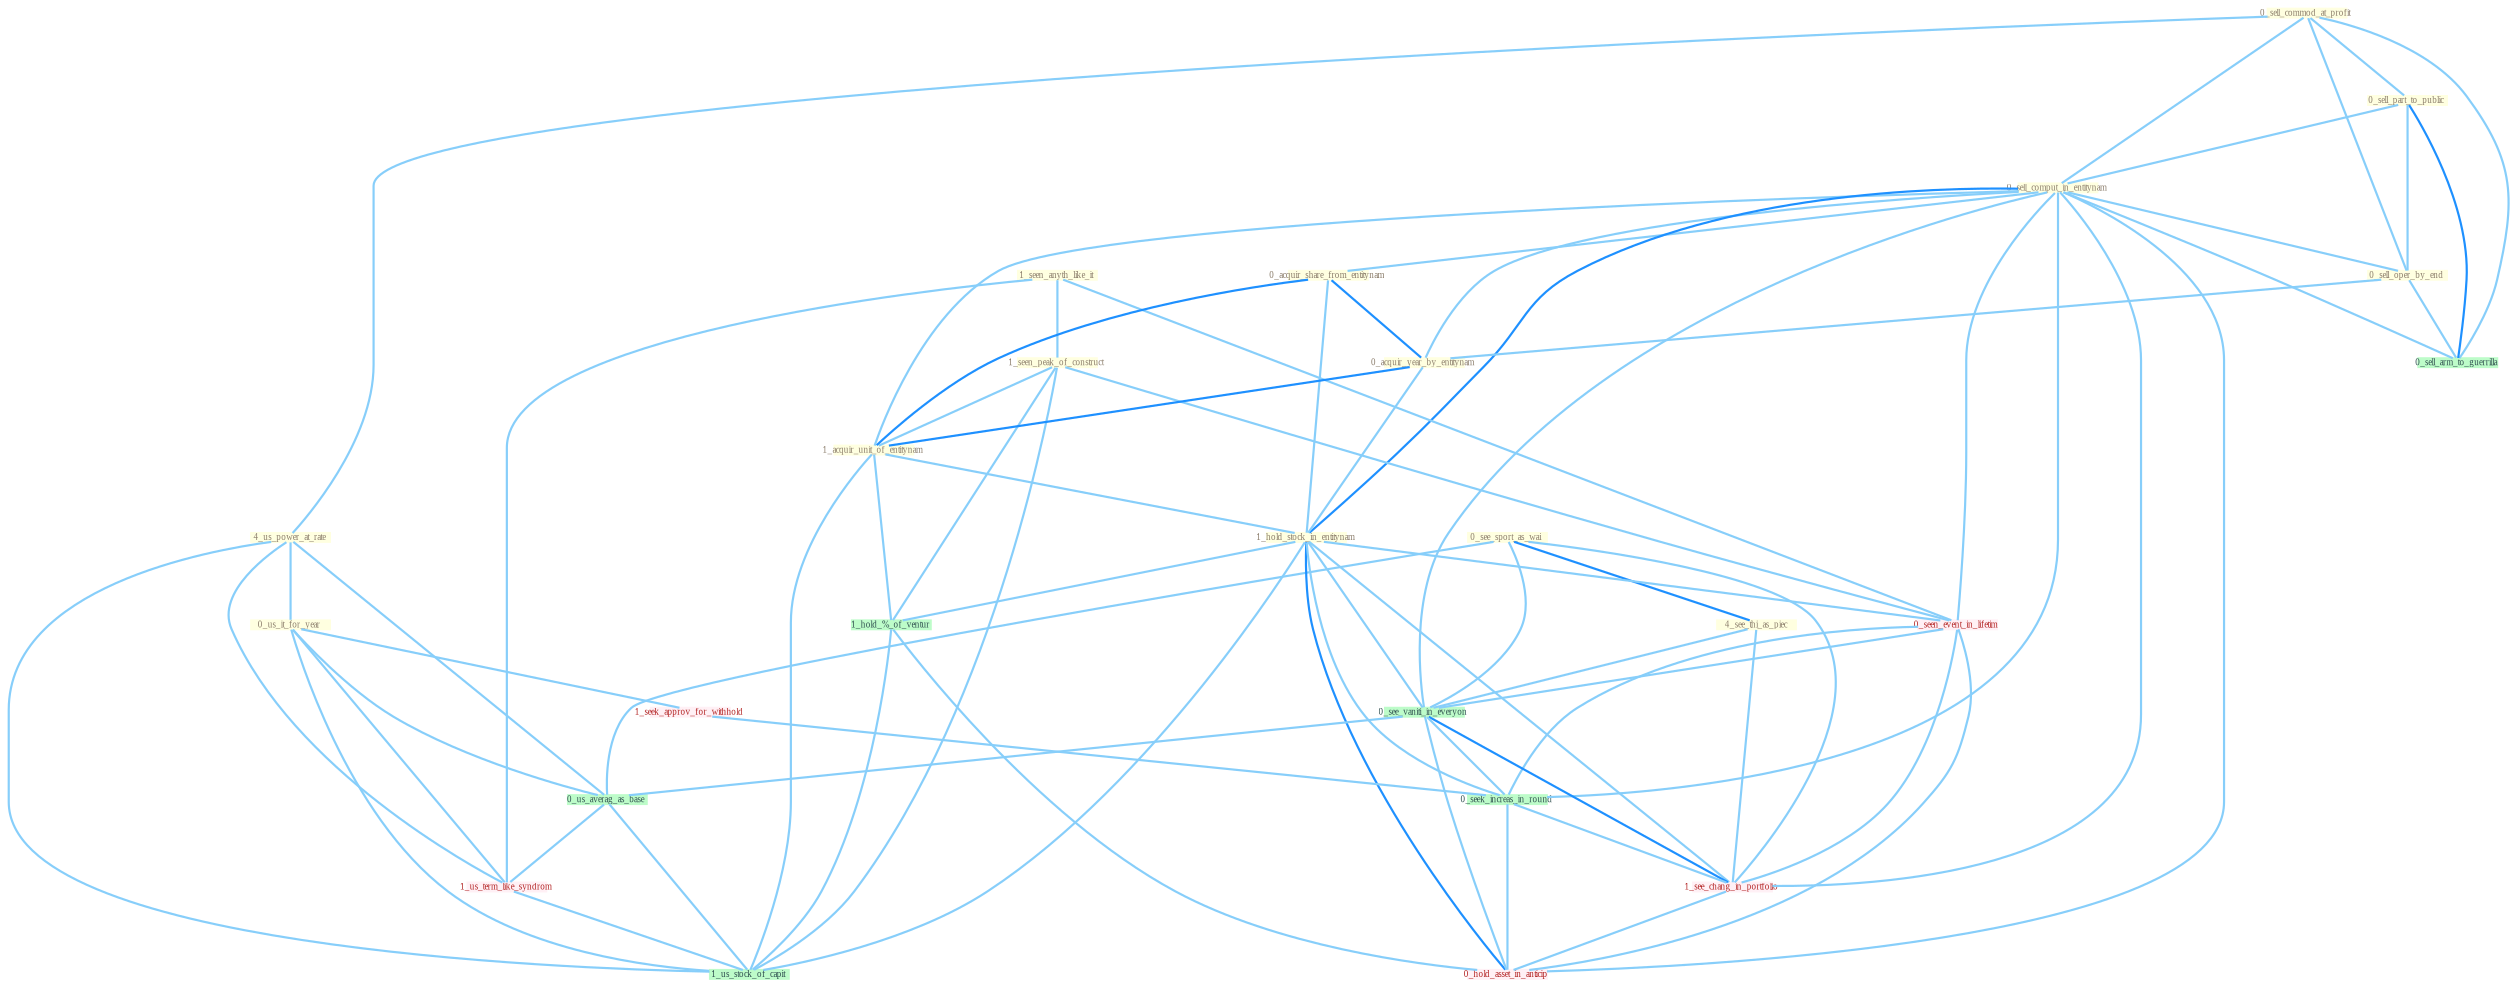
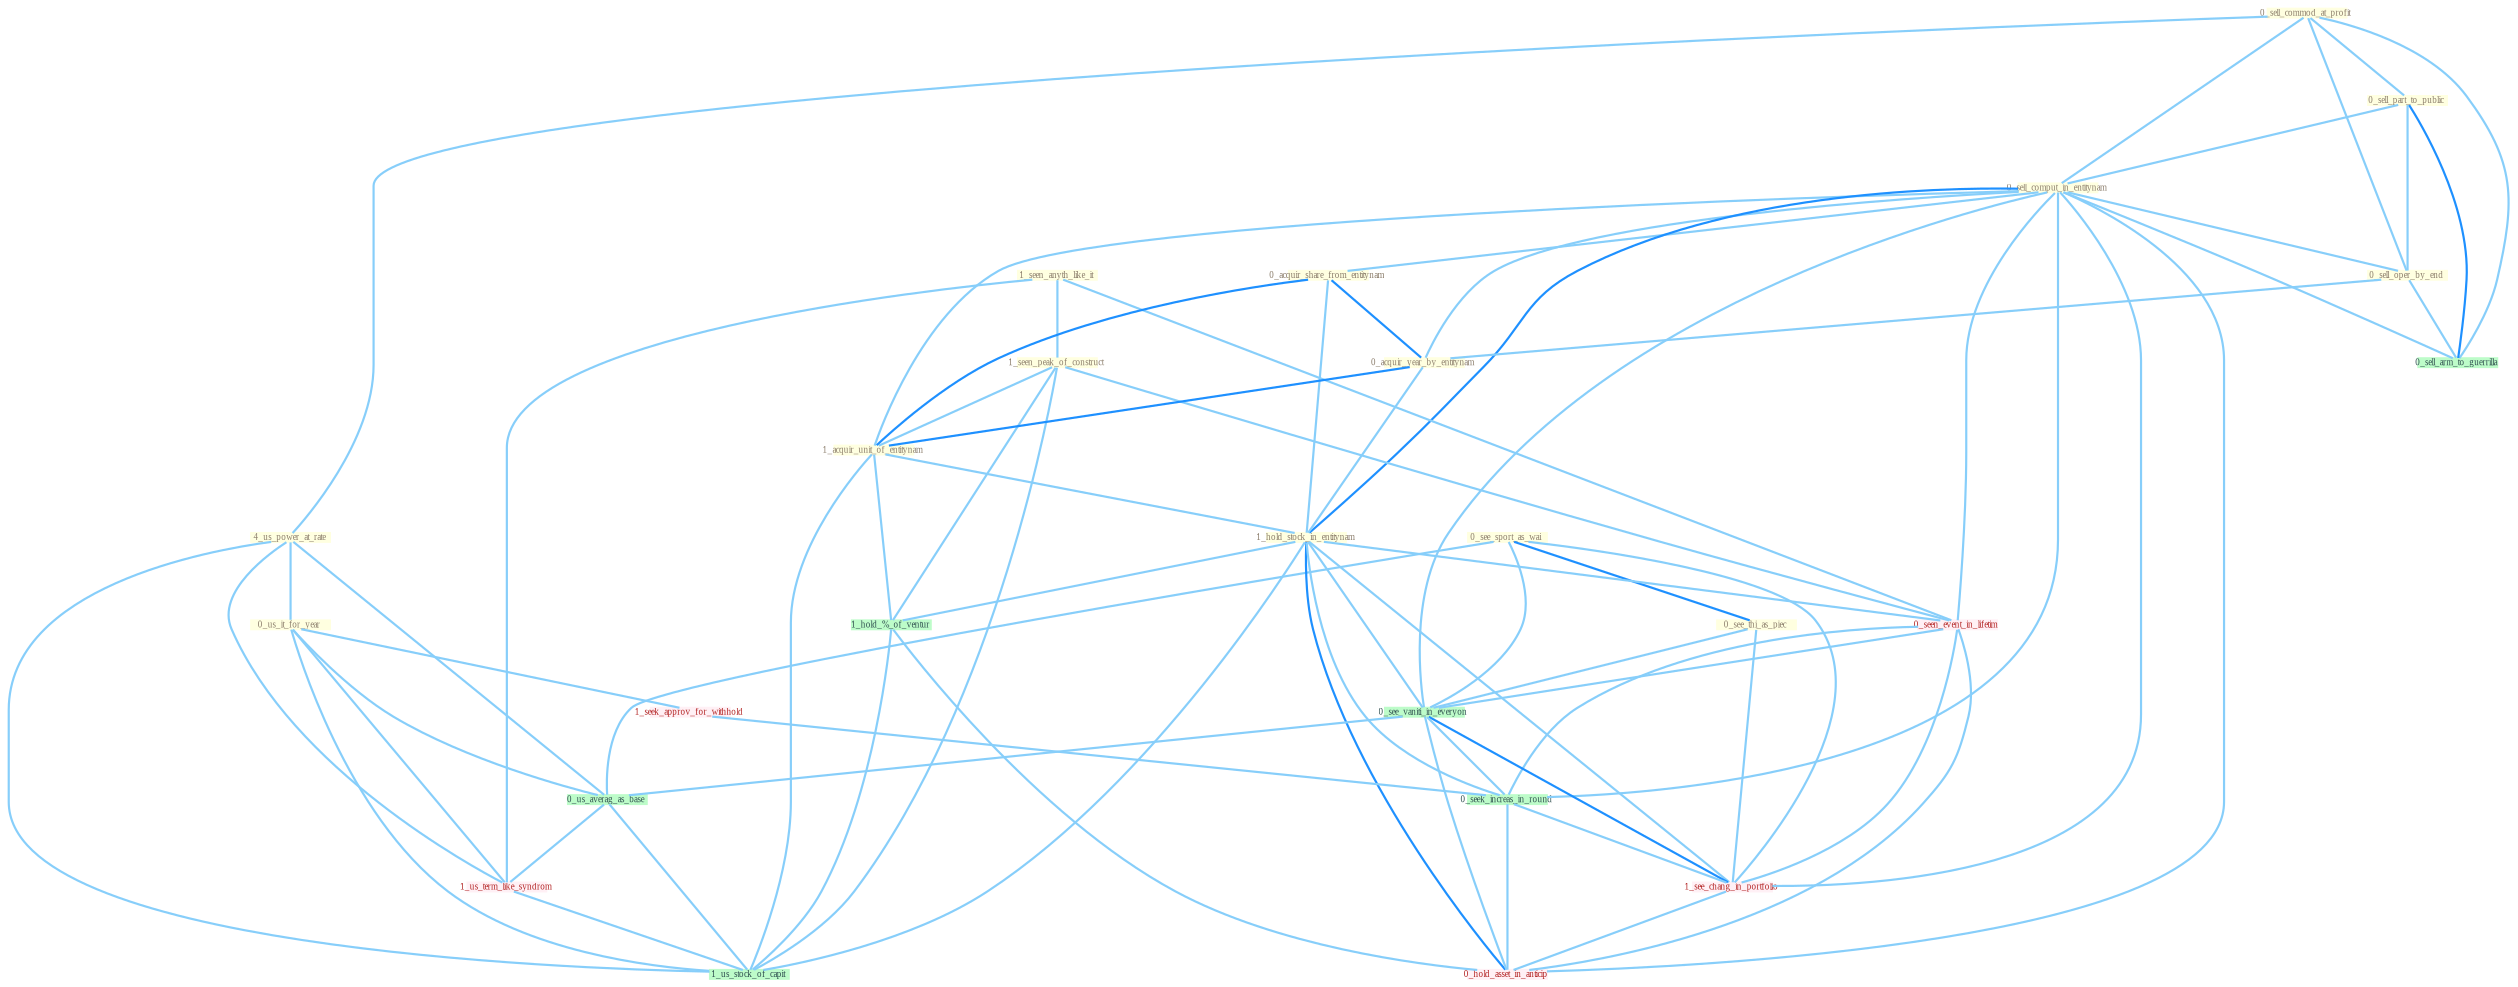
(1757, 625) -> (1757, 625)
